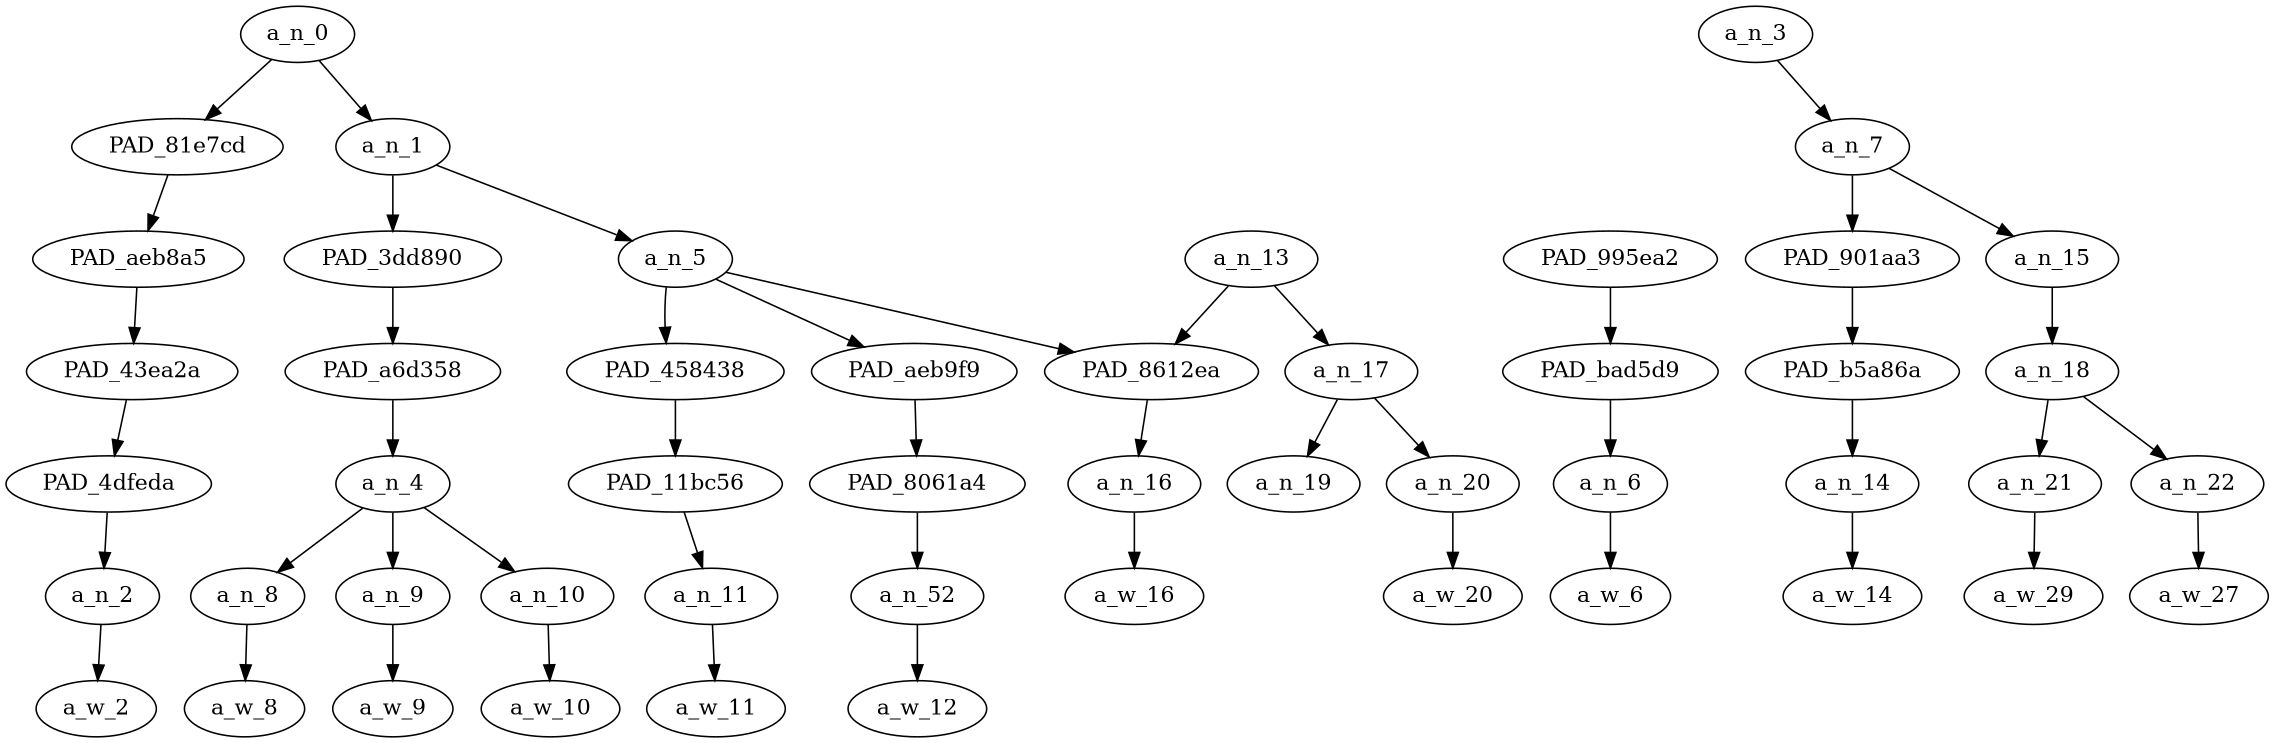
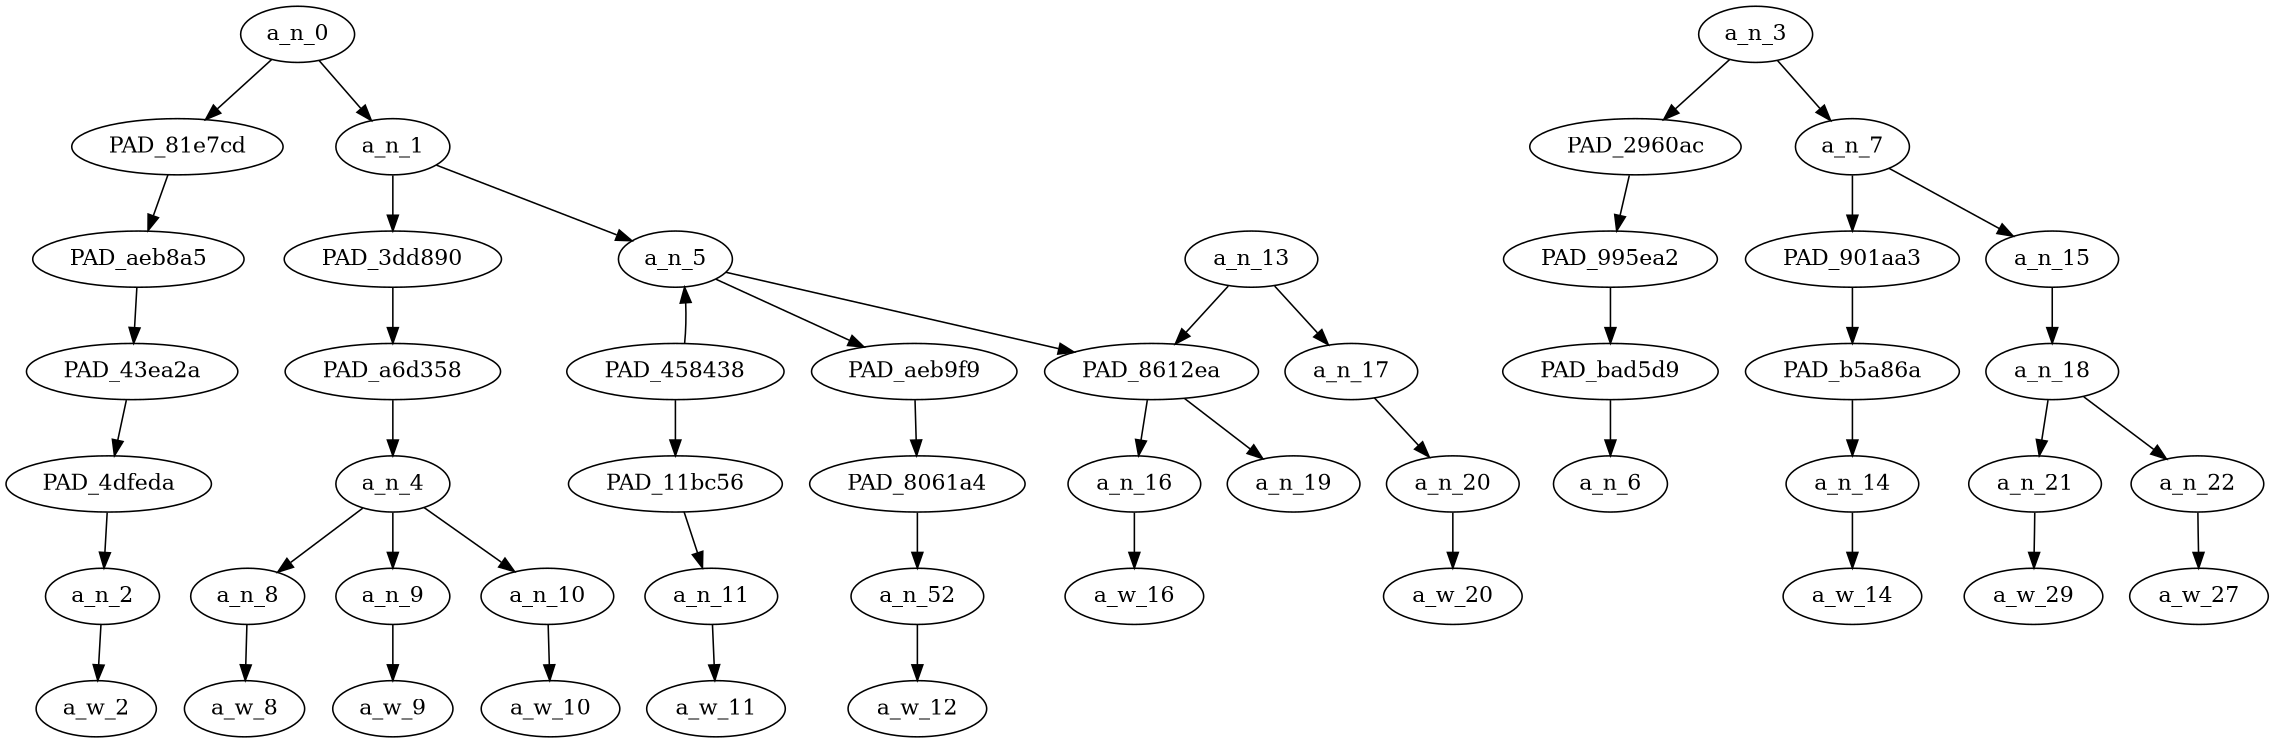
none -> (1635, 147)
(665, 307) -> (686, 323)
(1326, 421) -> (1217, 424)
(1610, 596) -> none
